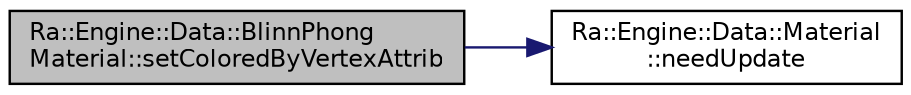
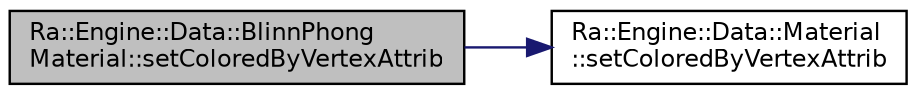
(727, 47) -> (729, 47)
